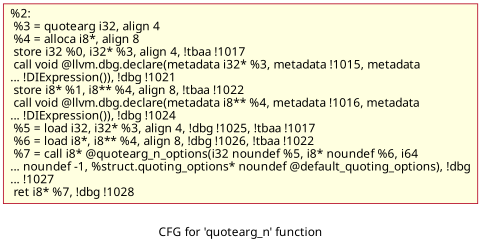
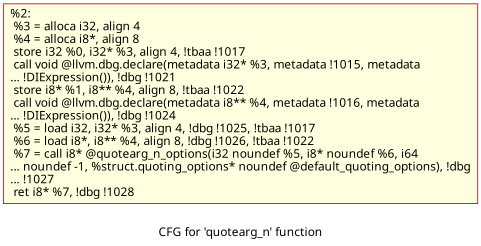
(85, 27) -> (76, 27)
